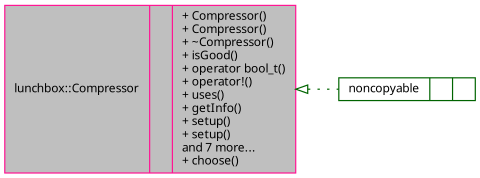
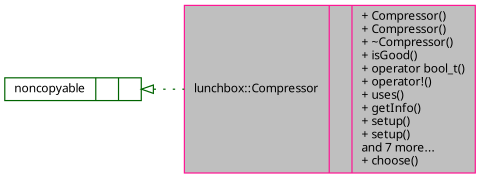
(323, 89) -> (169, 89)
